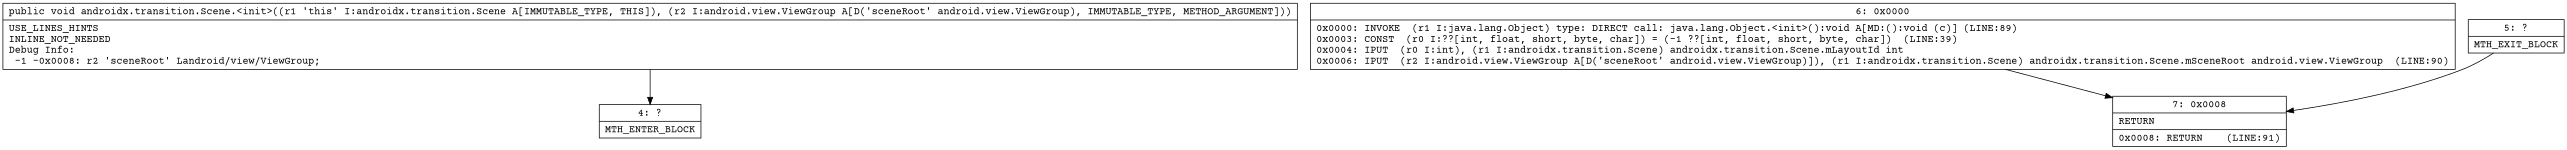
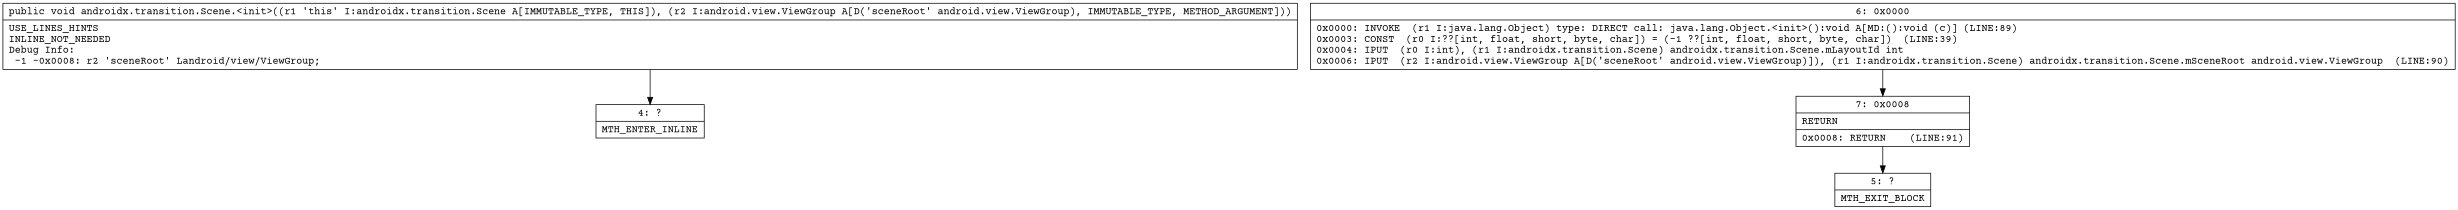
(2396, 90) -> (1883, 156)
(650, 129) -> (650, 129)
